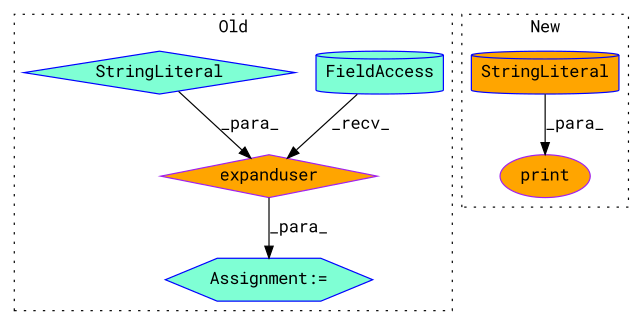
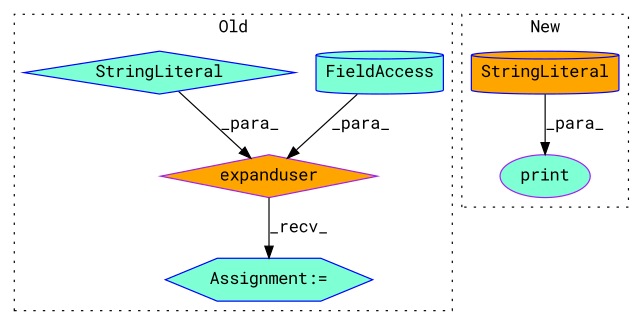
(361, 124) -> (361, 124)
(545, 176) -> (545, 176)
(299, 228) -> (299, 228)
